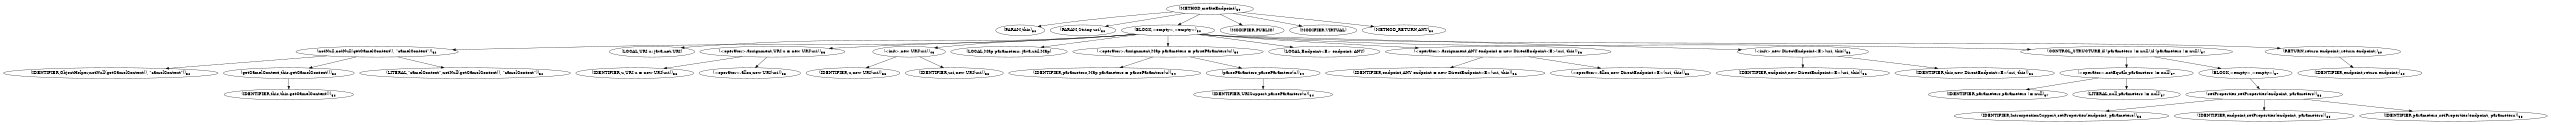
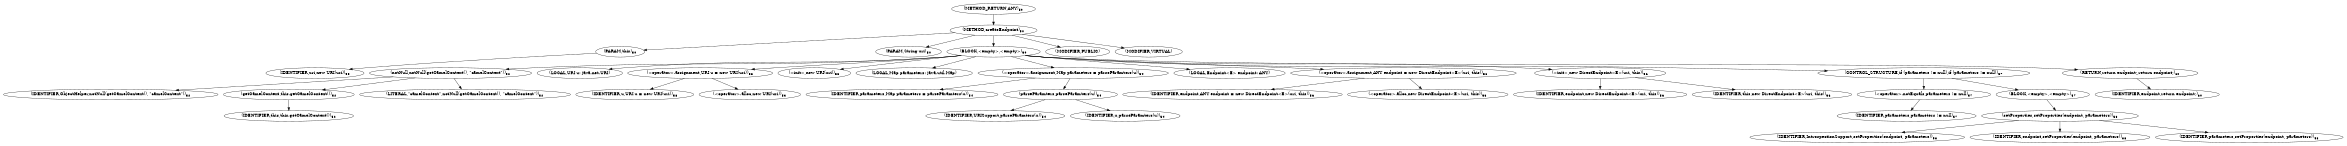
(1307, 19) -> (994, 18)
(932, 51) -> (837, 73)
(930, 62) -> (474, 60)
(853, 73) -> none
(2127, 95) -> none
none -> (1125, 116)
